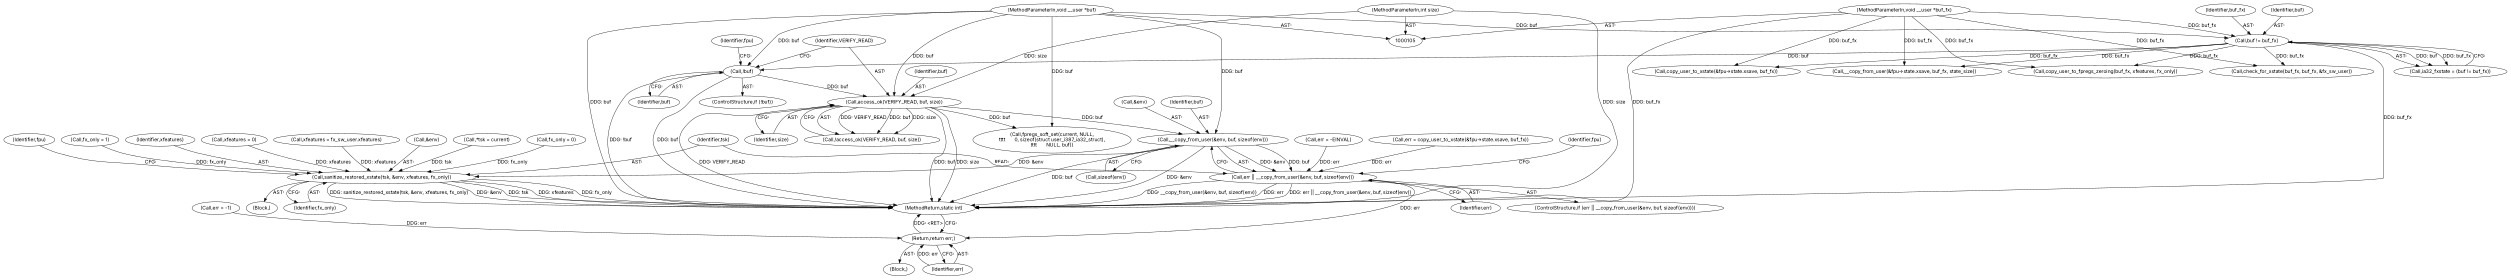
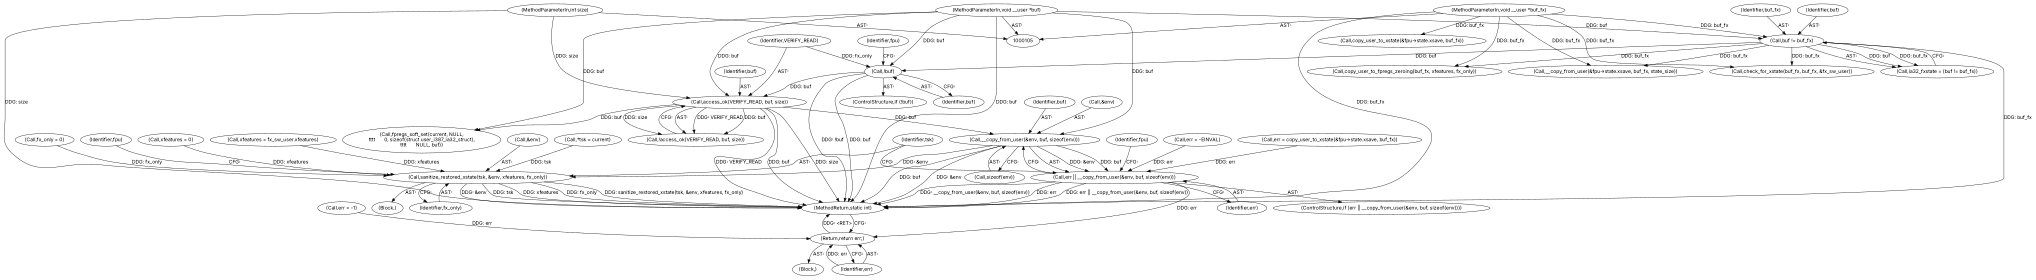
(2003, 55) -> none
(806, 56) -> (857, 56)
(90, 140) -> none
(160, 140) -> none
(771, 140) -> none
(1002, 162) -> (888, 162)
